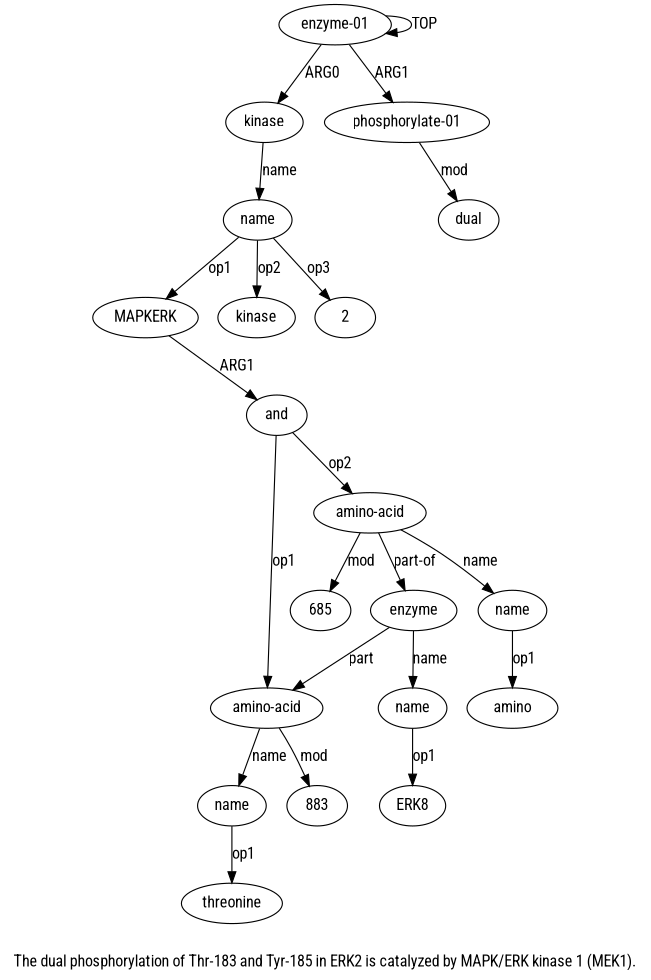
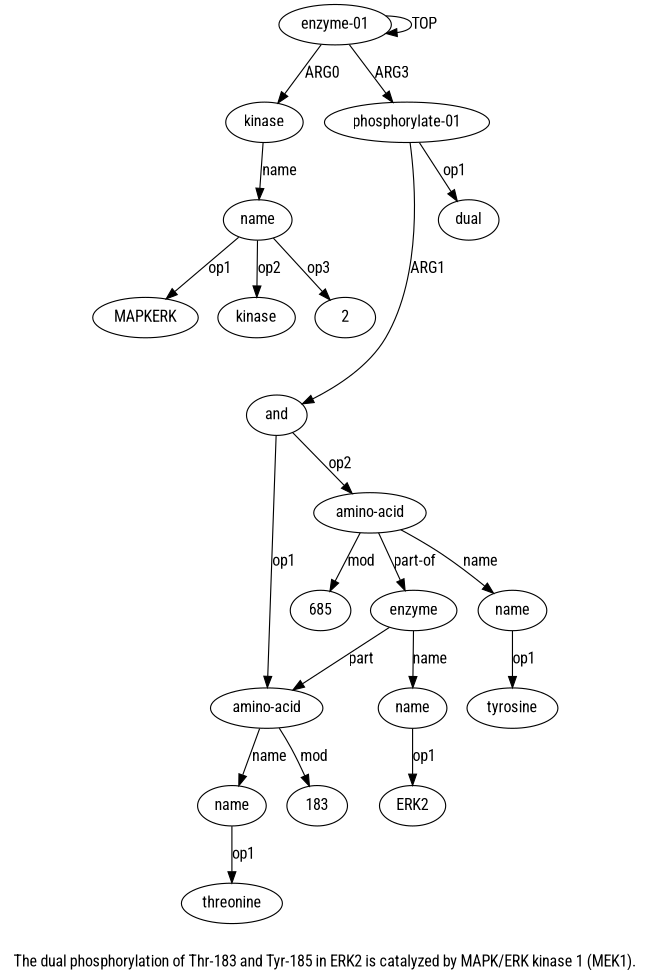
(392, 74) -> (392, 74)
(455, 171) -> (455, 171)
(208, 364) -> (405, 290)
(512, 708) -> (512, 708)
(317, 806) -> (317, 806)
(413, 806) -> (413, 806)
